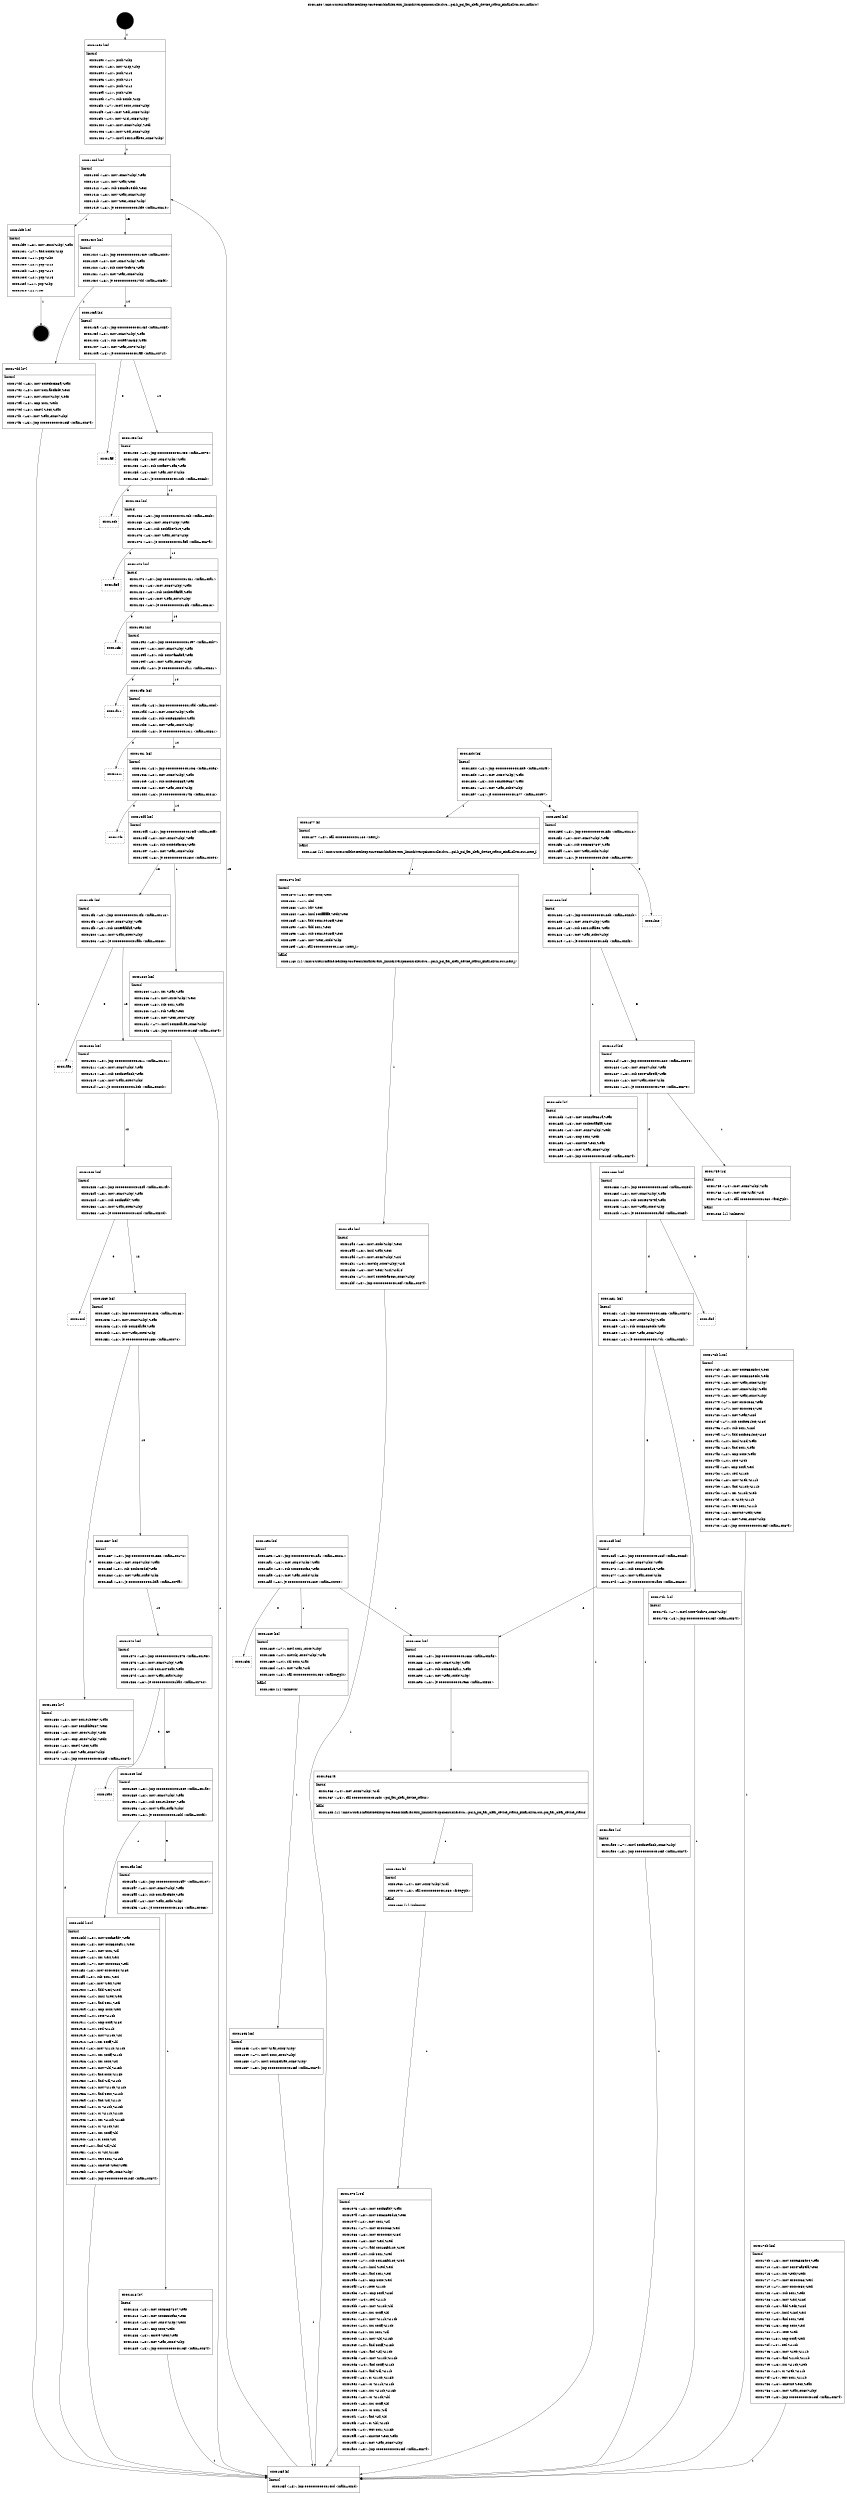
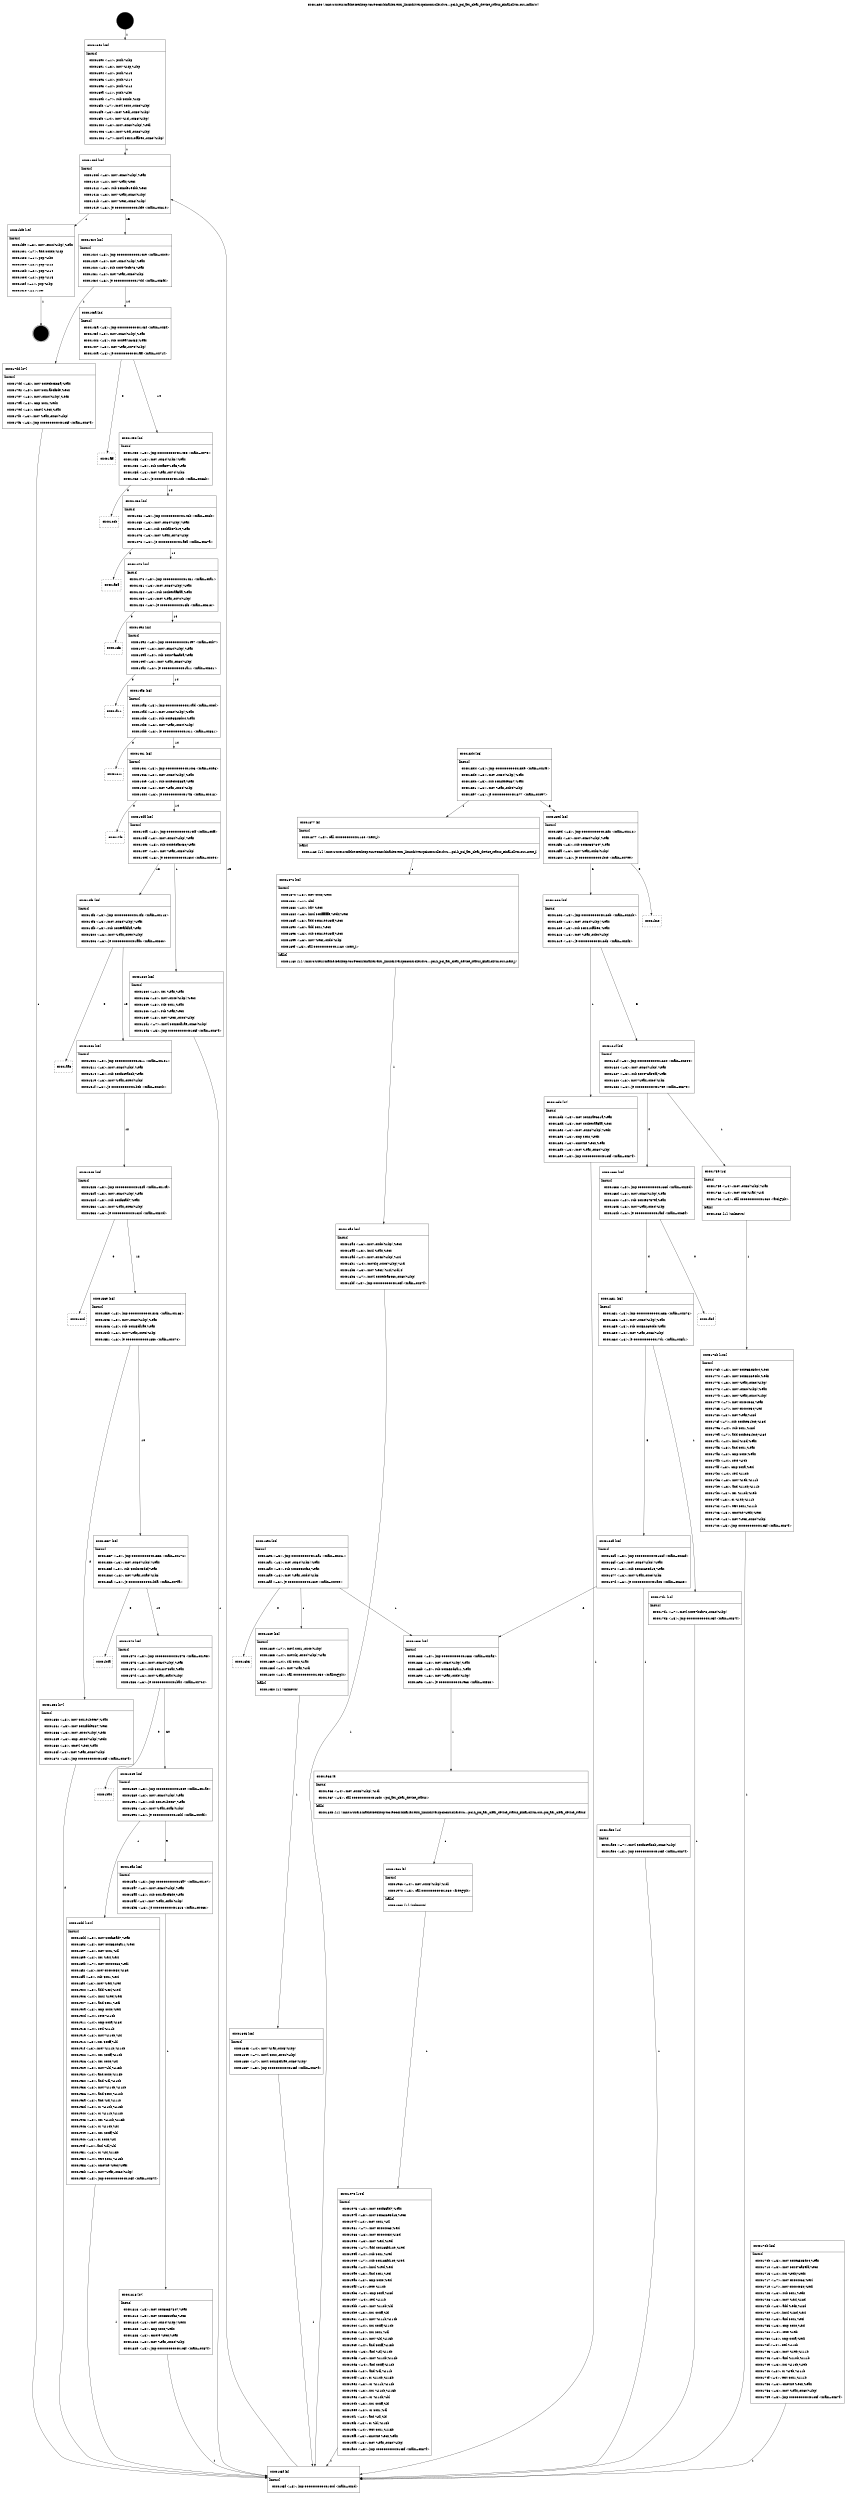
none -> (103, 1662)
